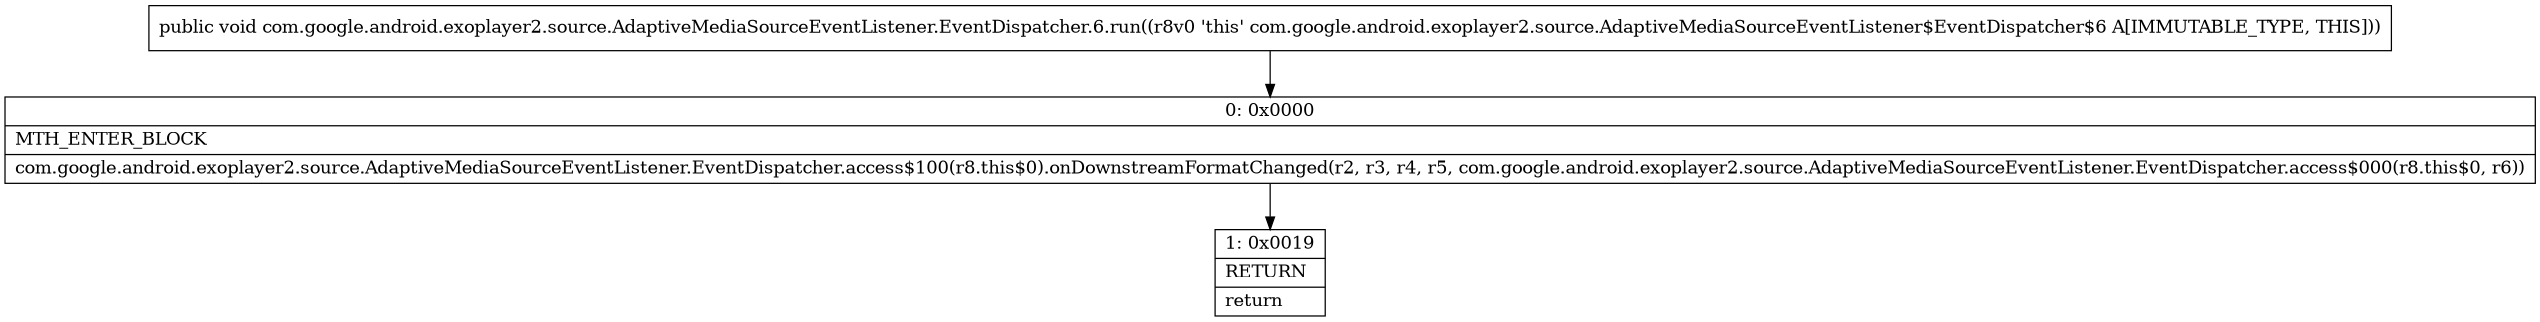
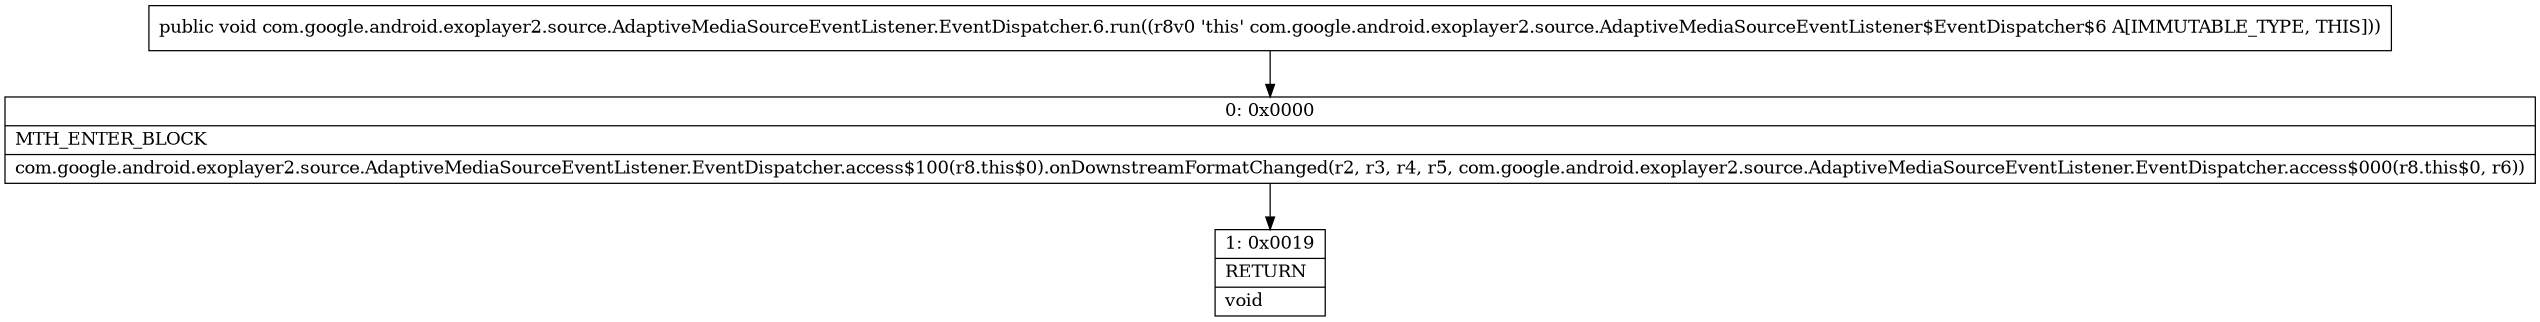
(1254, 301) -> (1245, 301)
